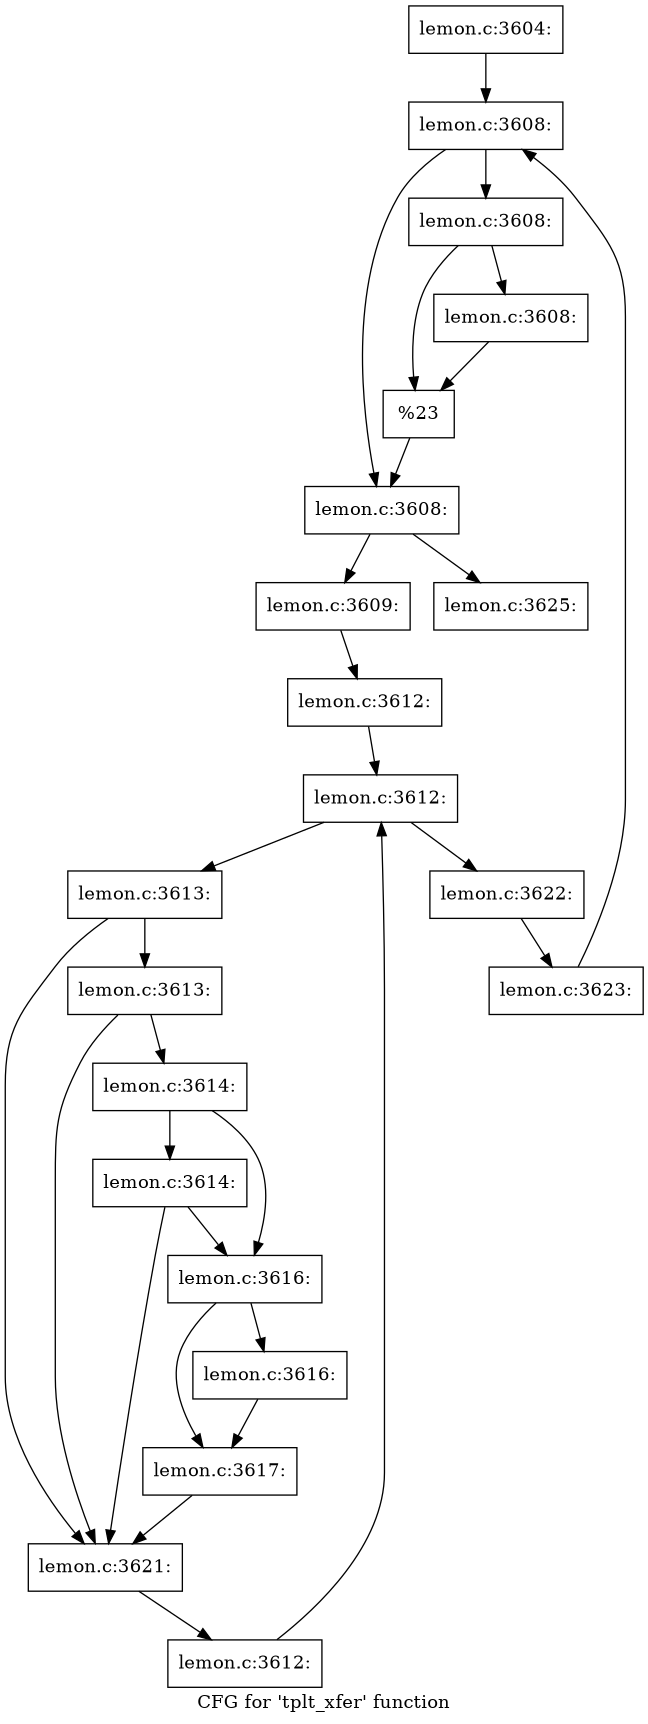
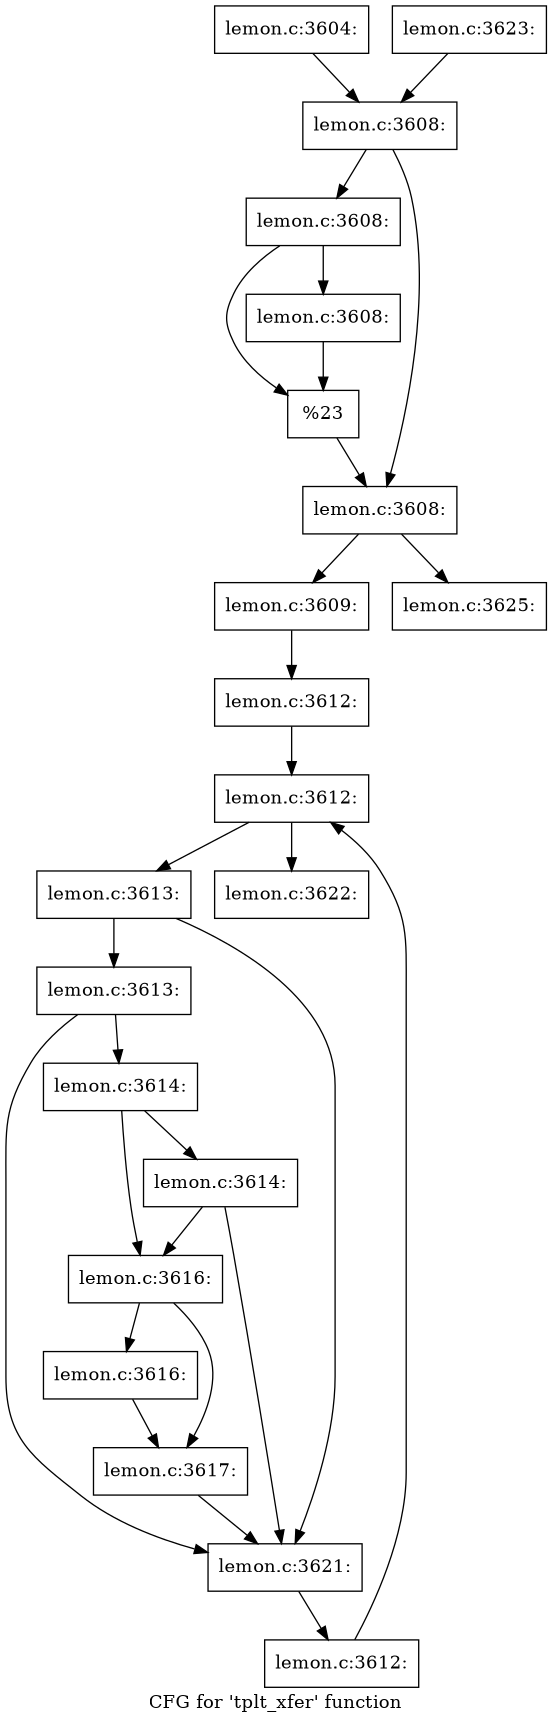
(533, 937) -> none
